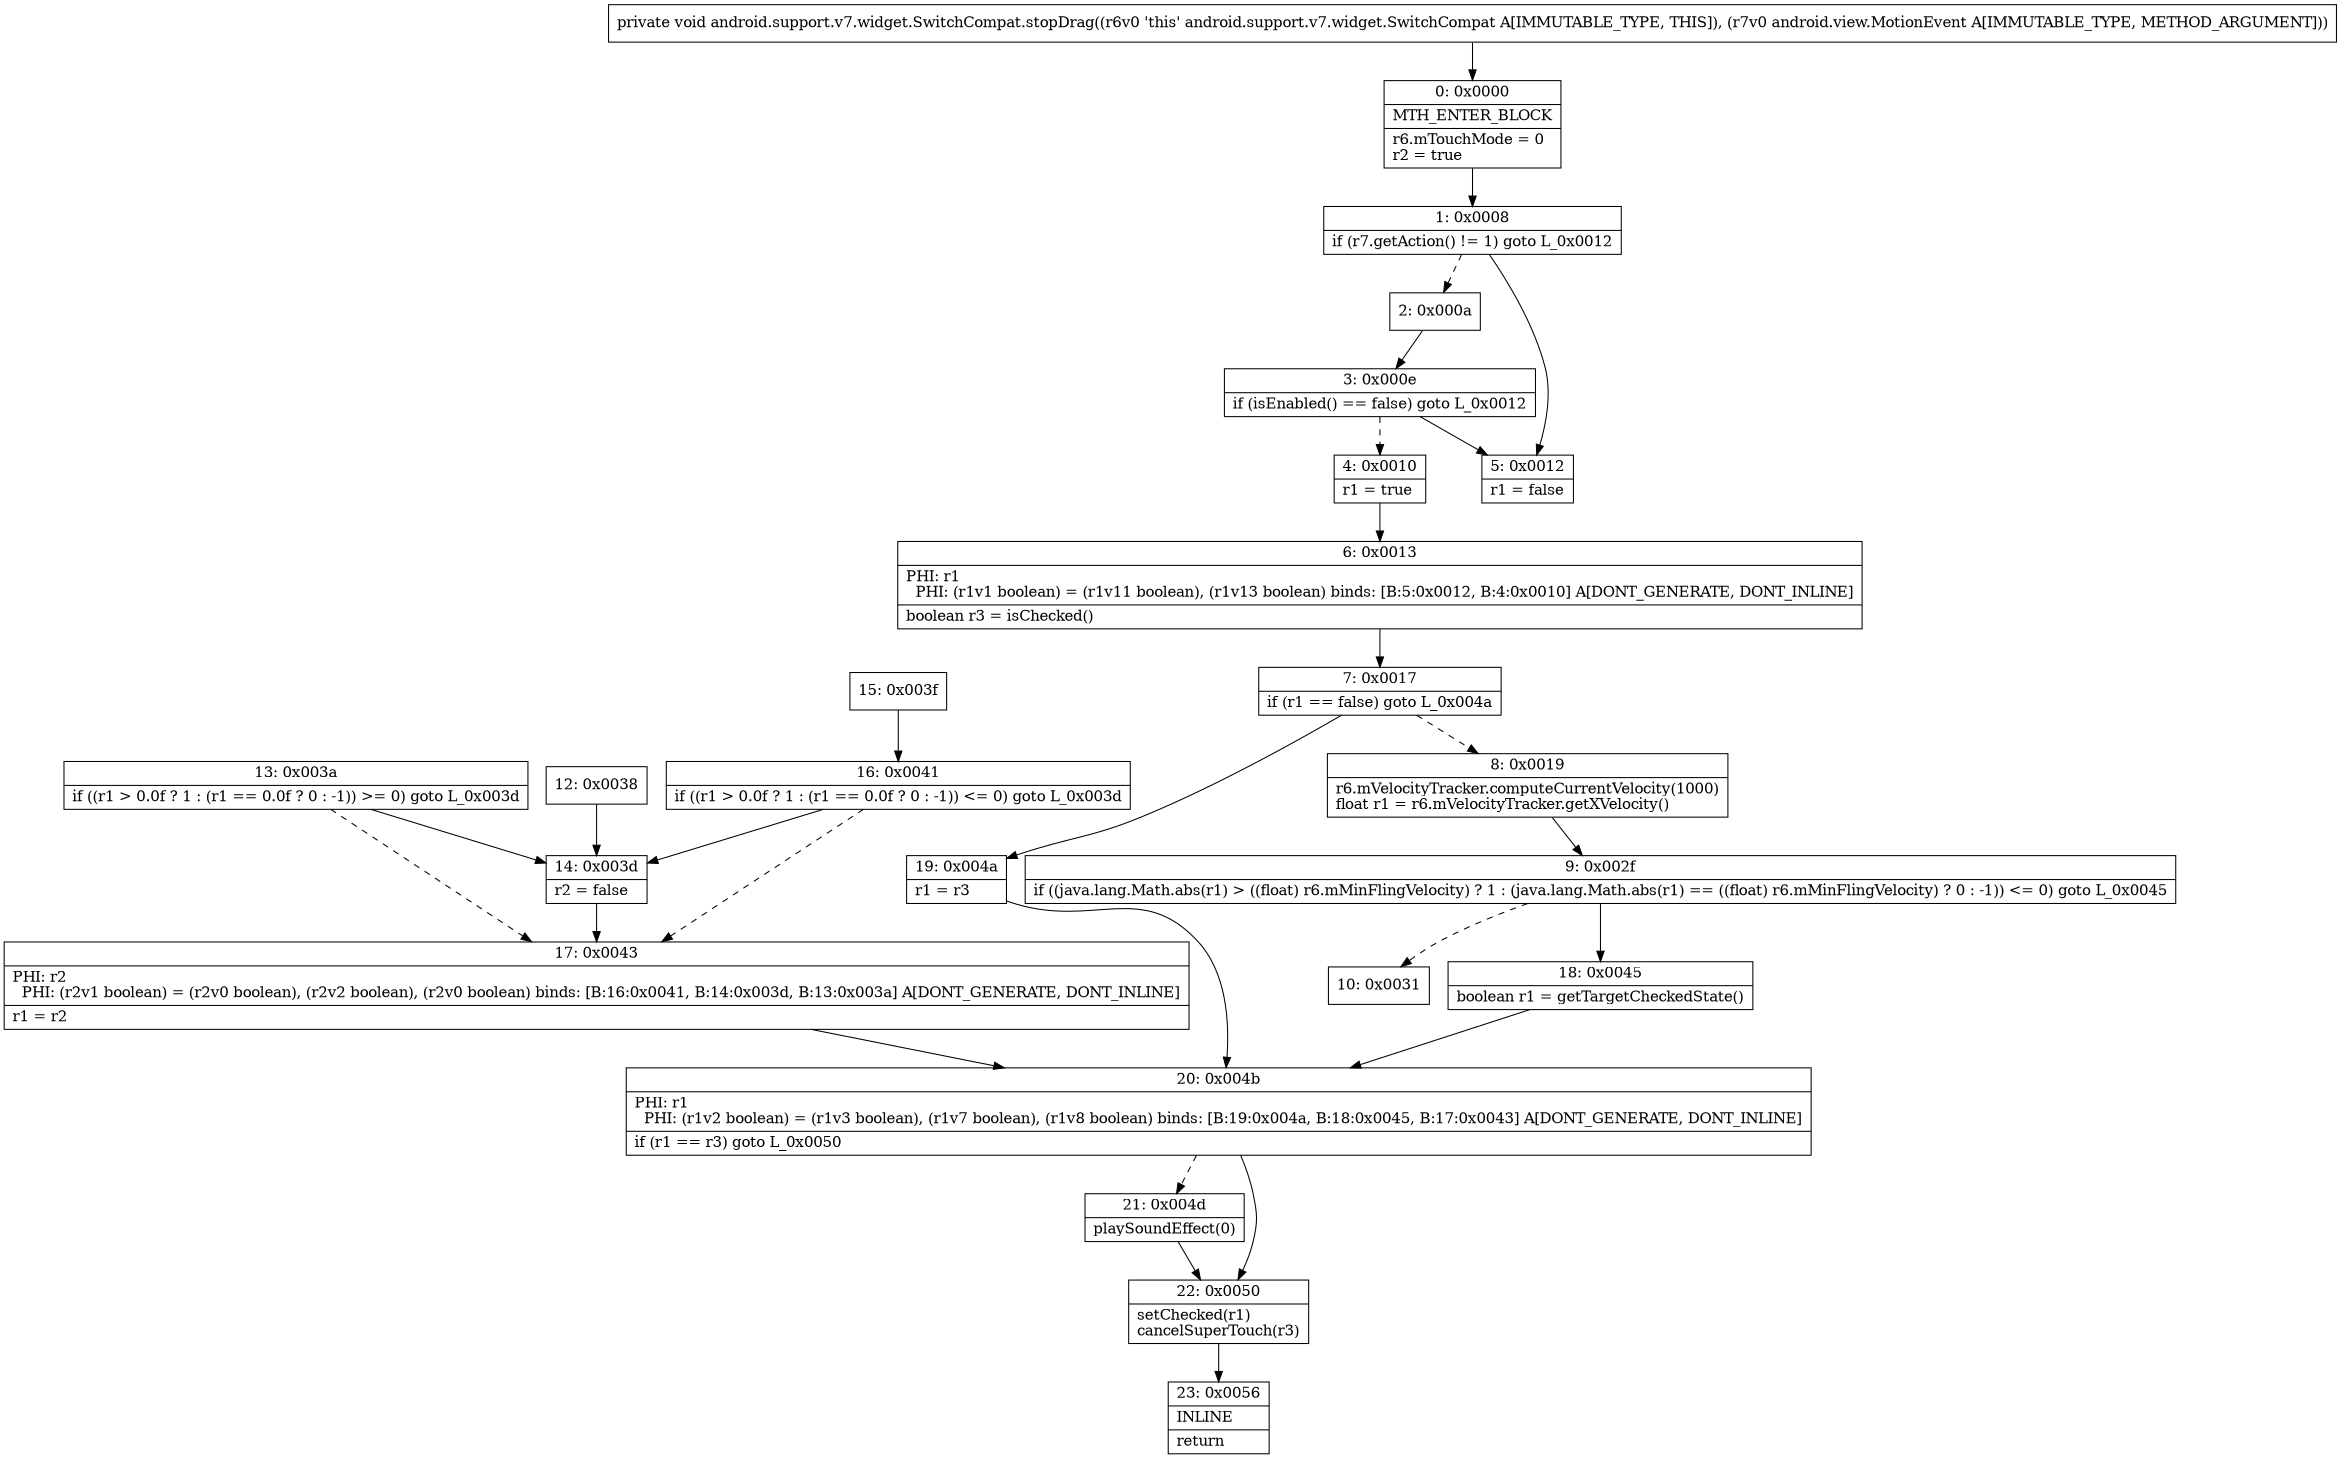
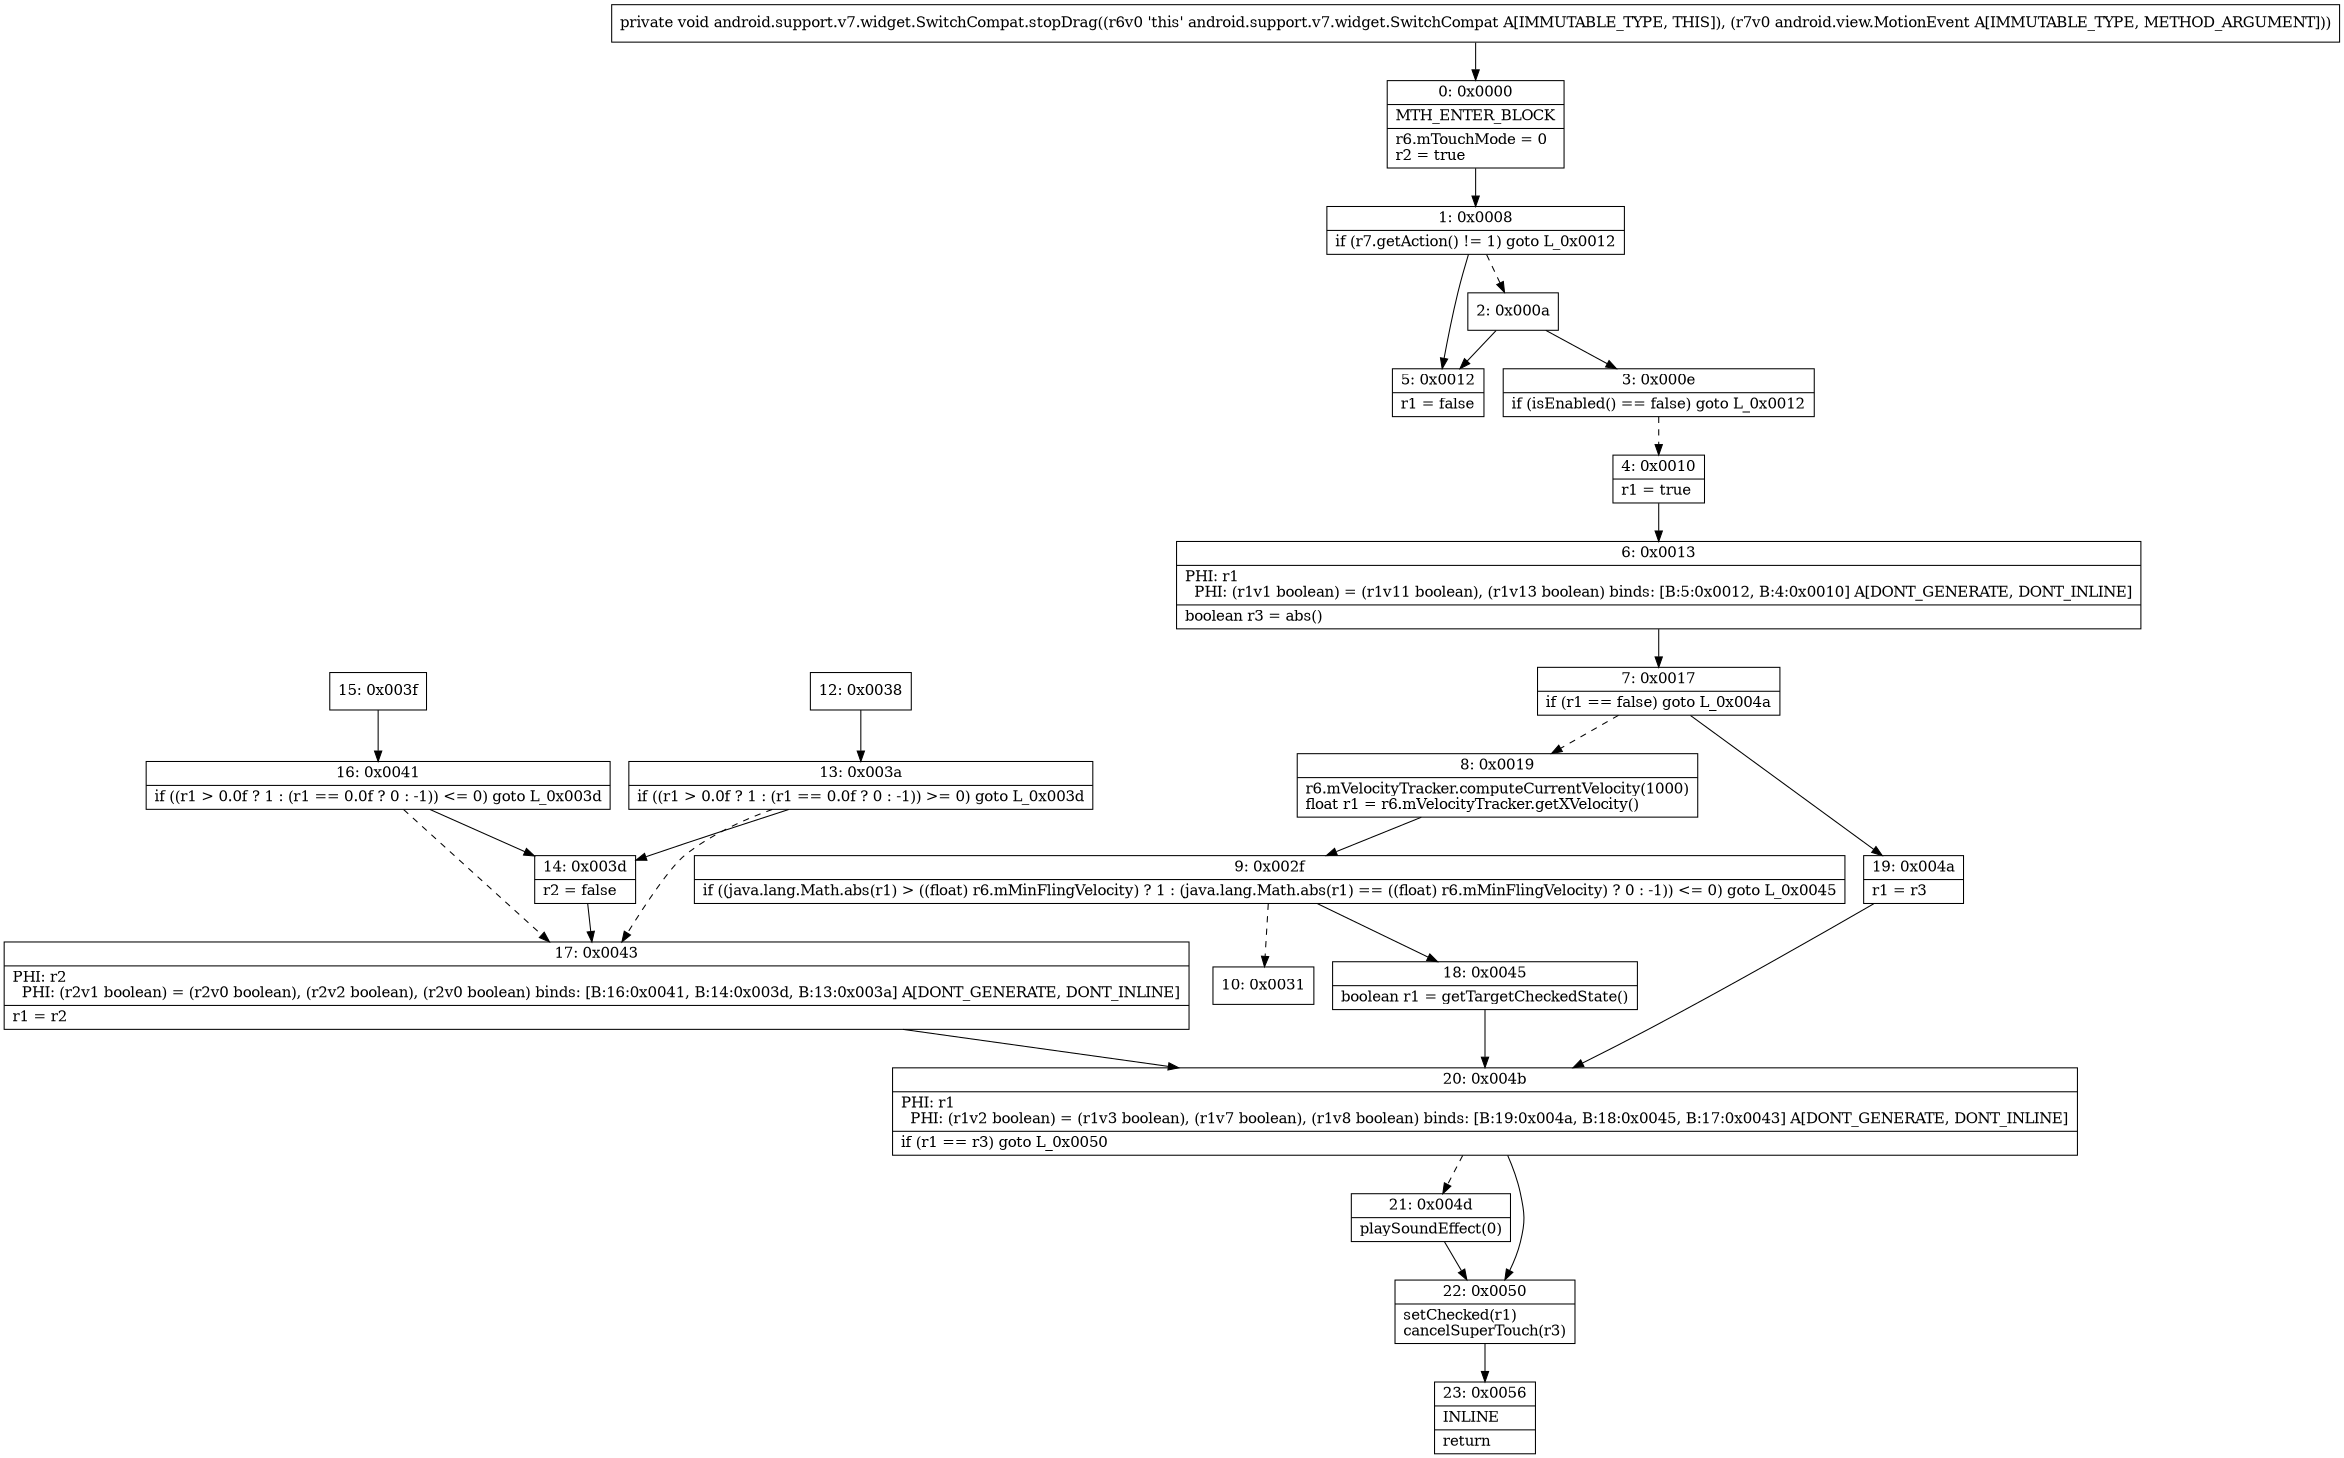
(1449, 433) -> (1482, 346)
(1000, 616) -> (1254, 616)
(597, 825) -> (861, 730)
